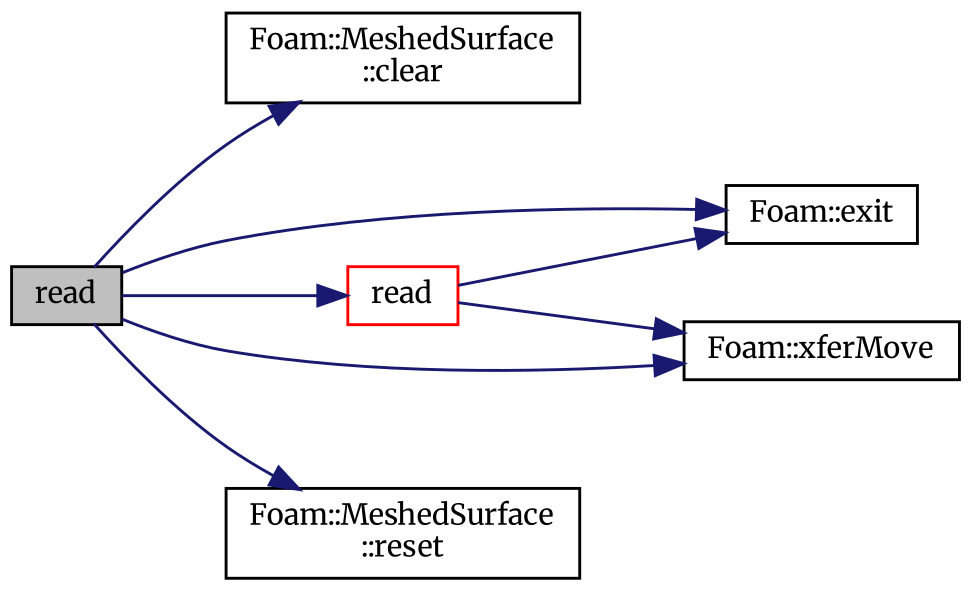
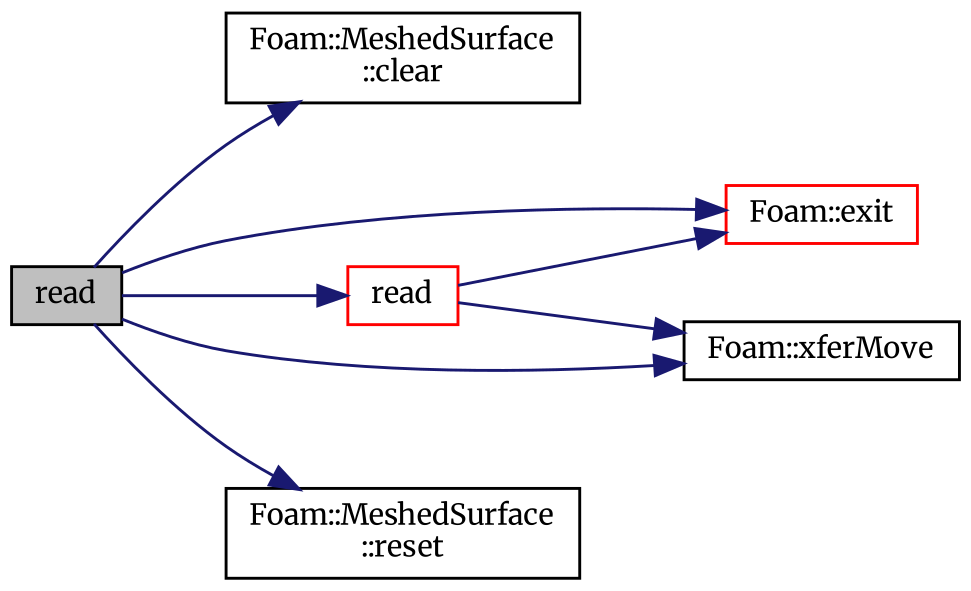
(822, 214) -> (822, 214)
